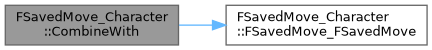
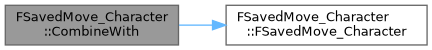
(327, 25) -> (327, 25)
